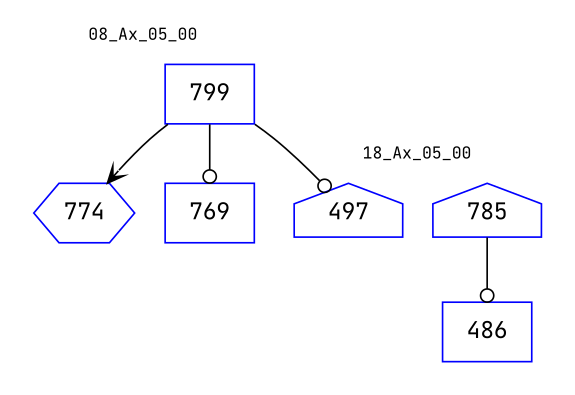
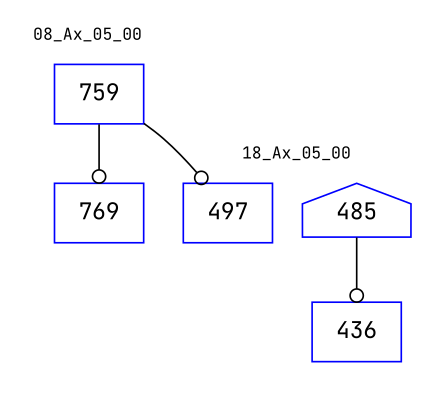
(210, 94) -> (99, 94)
(84, 213) -> none
(348, 213) -> (228, 213)
(487, 213) -> (357, 213)
(487, 332) -> (357, 332)
